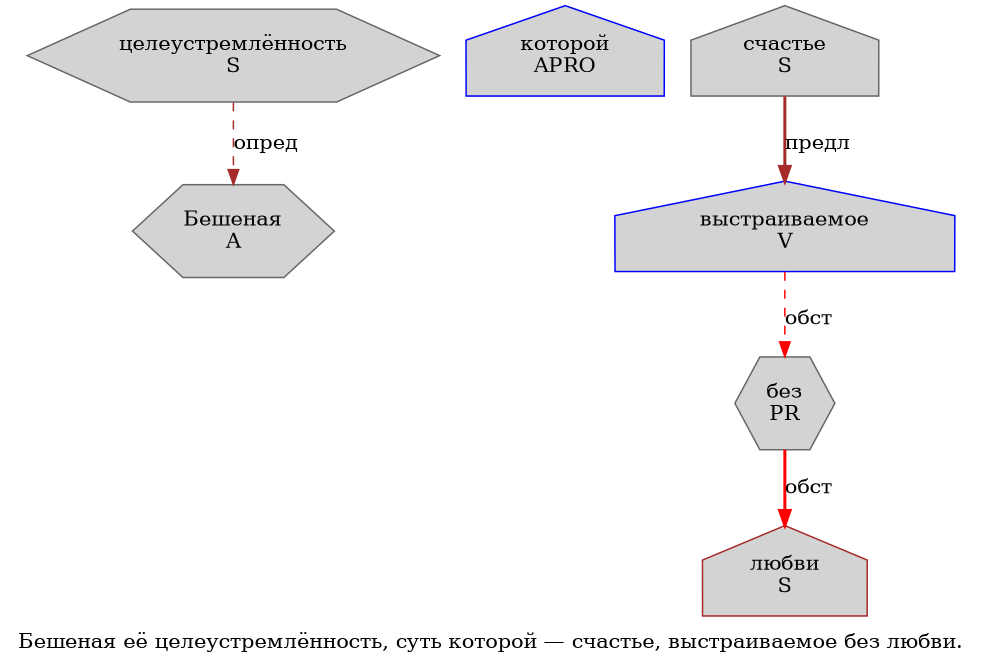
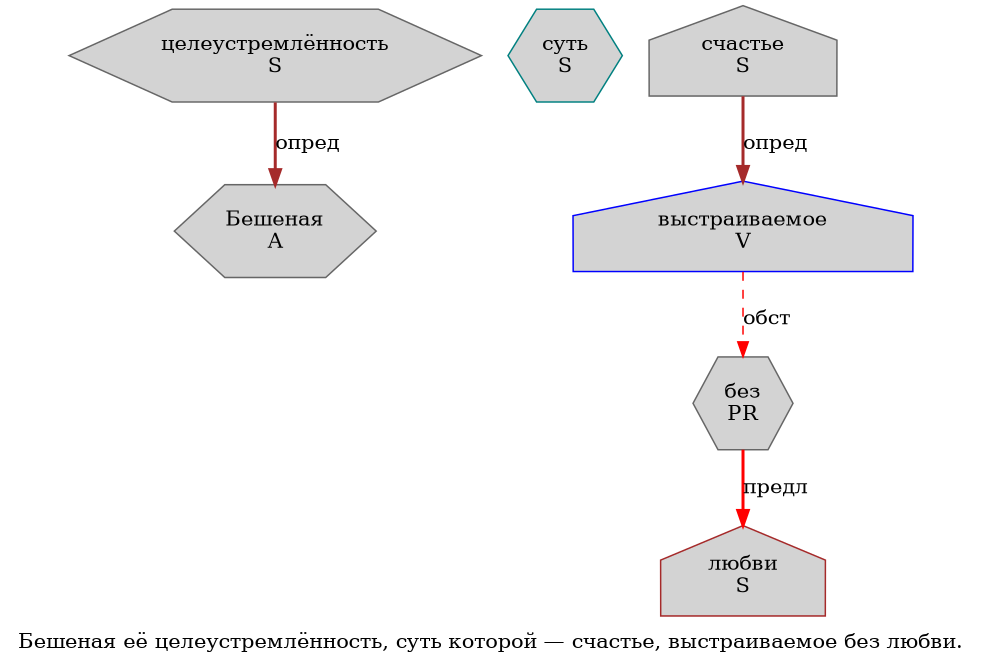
none -> (565, 56)
(565, 56) -> none
(233, 136) -> (275, 136)
(818, 143) -> (775, 143)
(809, 488) -> (776, 488)
